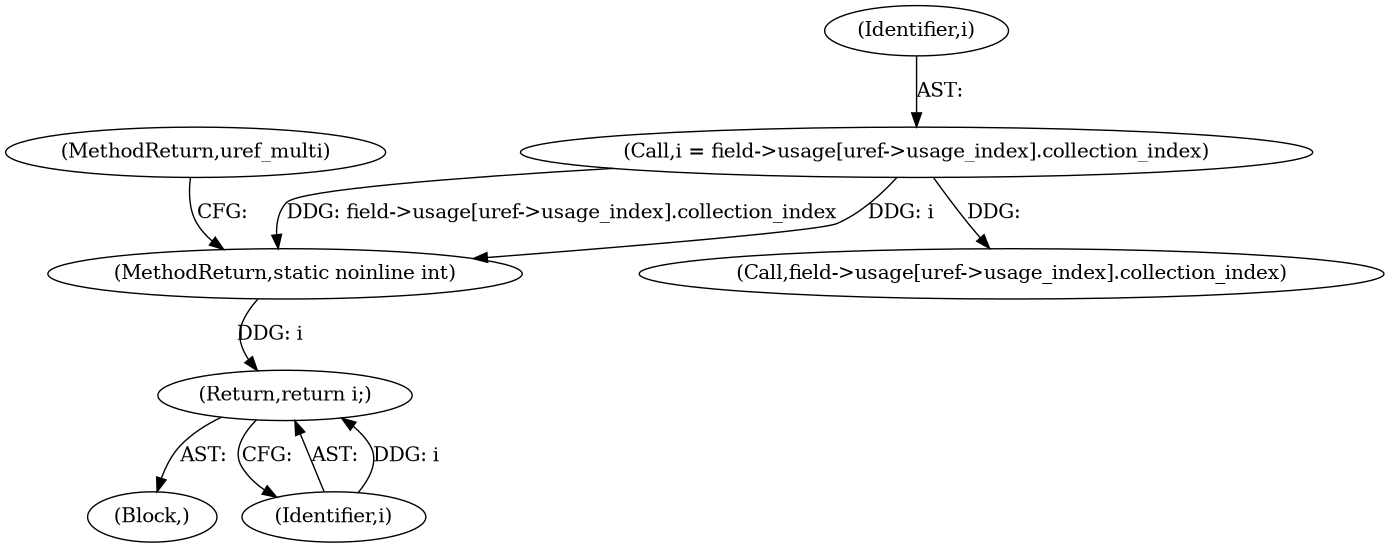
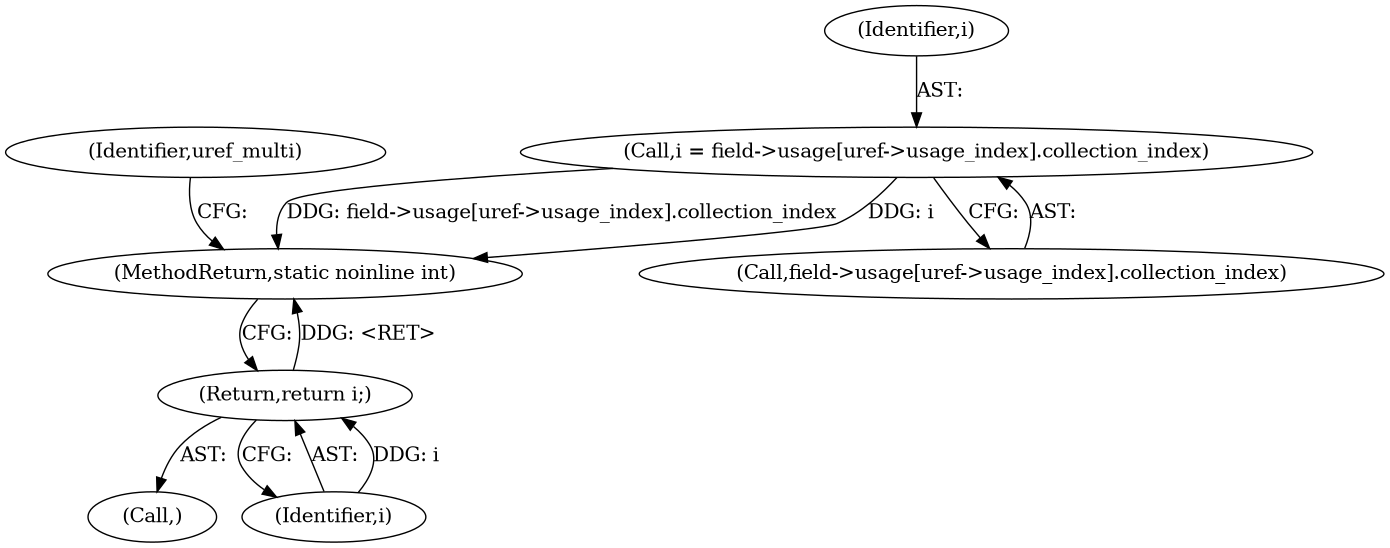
(196, 152) -> (196, 152)
(997, 213) -> (997, 213)
none -> (1030, 214)
(270, 335) -> (270, 335)
none -> (299, 342)
(152, 517) -> (152, 517)
